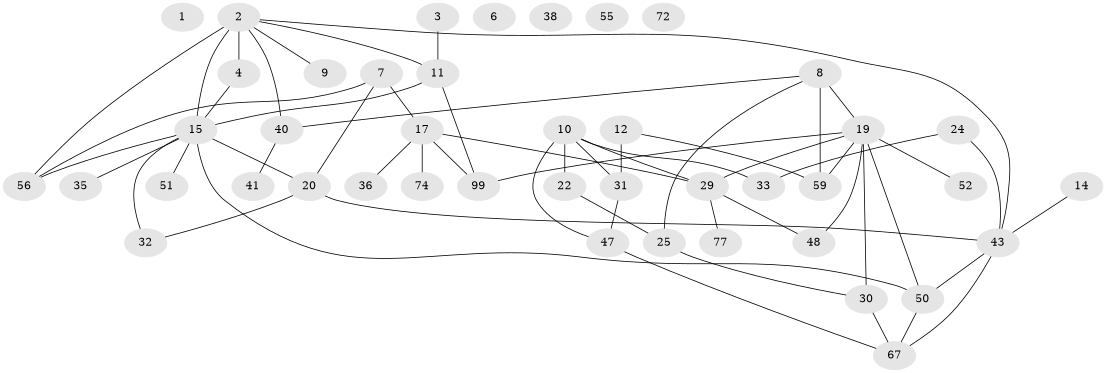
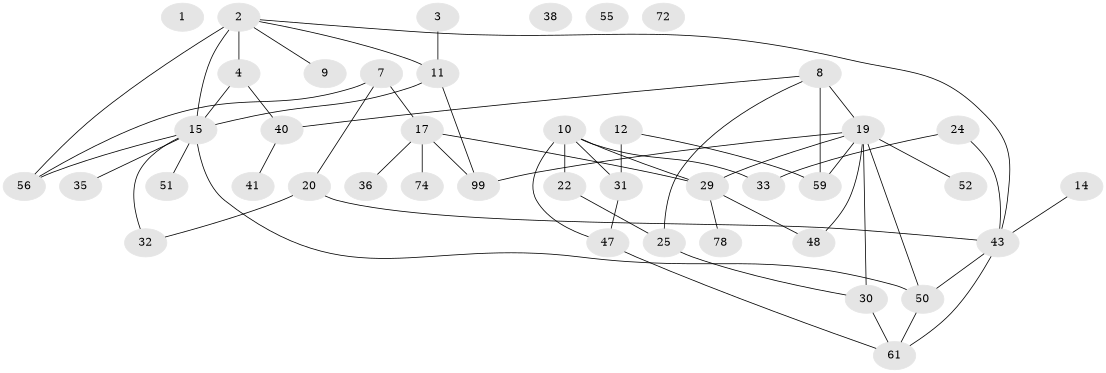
(494, 17) -> none
(271, 71) -> (264, 107)
(253, 158) -> none
(721, 243) -> (721, 243)
(895, 356) -> (895, 356)
